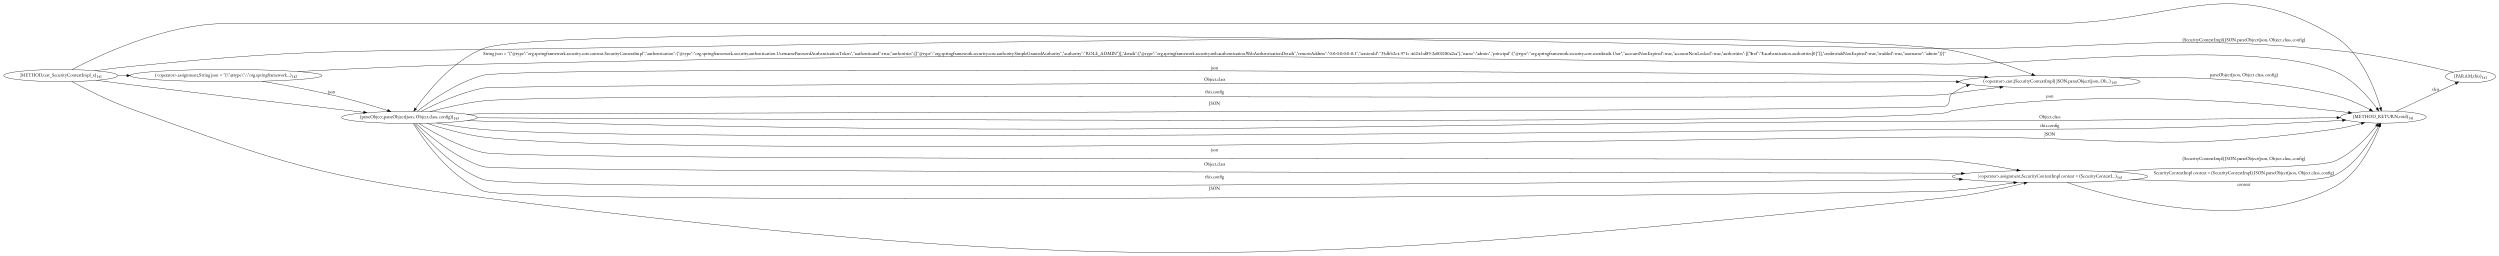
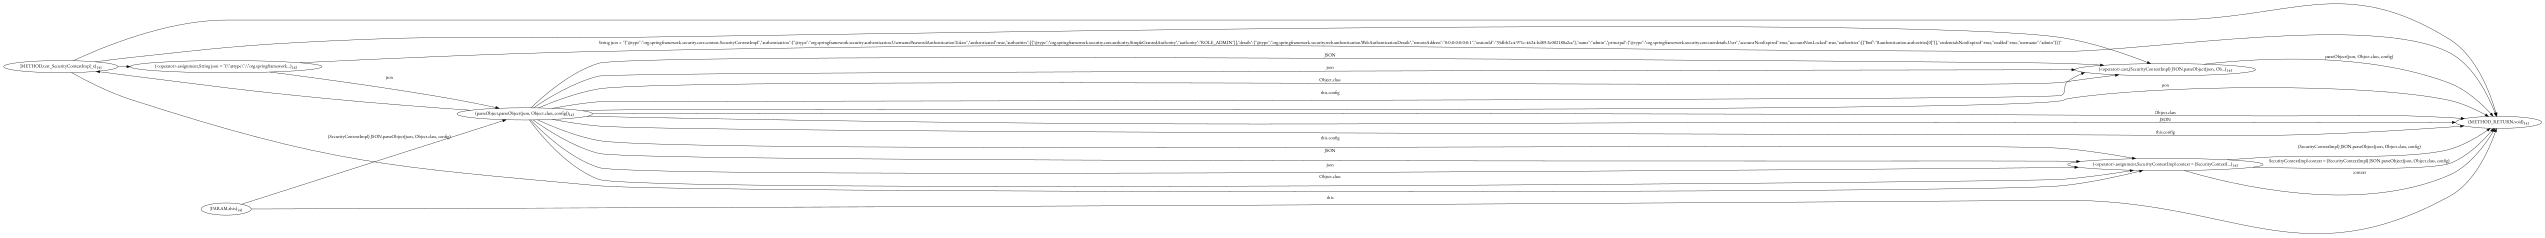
(230, 97) -> (285, 94)
(2426, 97) -> (1395, 204)
